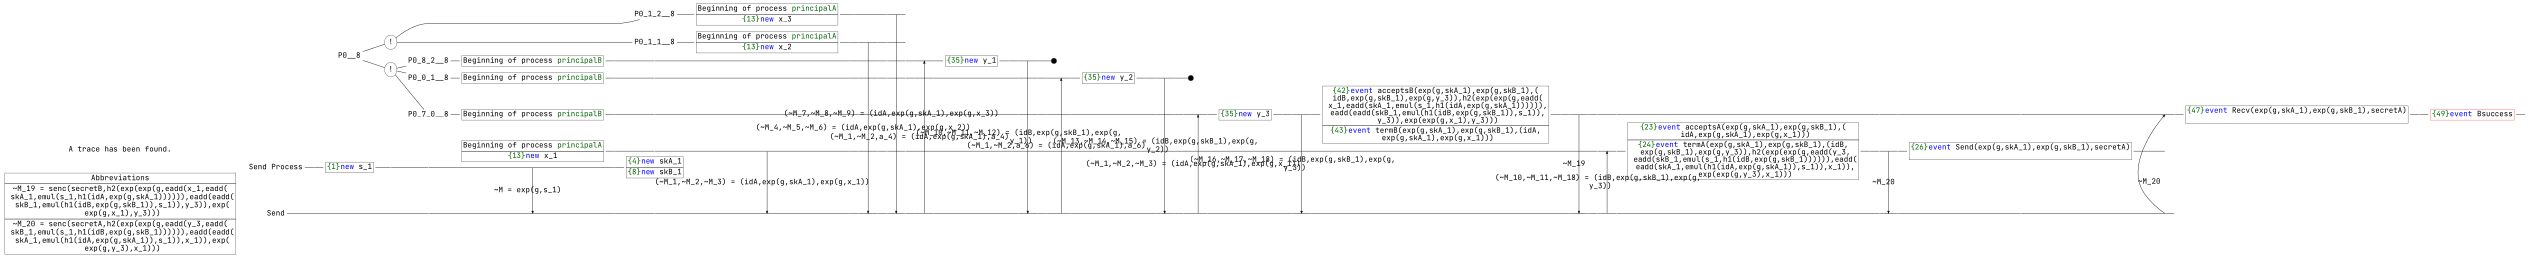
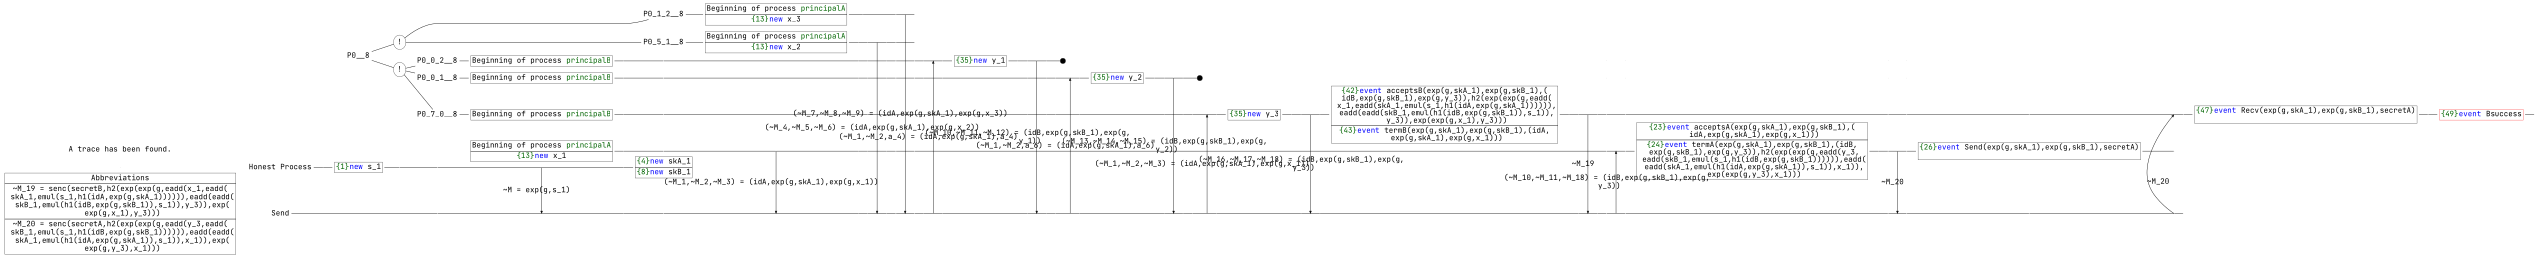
(655, 42) -> (664, 42)
(428, 61) -> (437, 61)
(276, 167) -> (280, 167)
